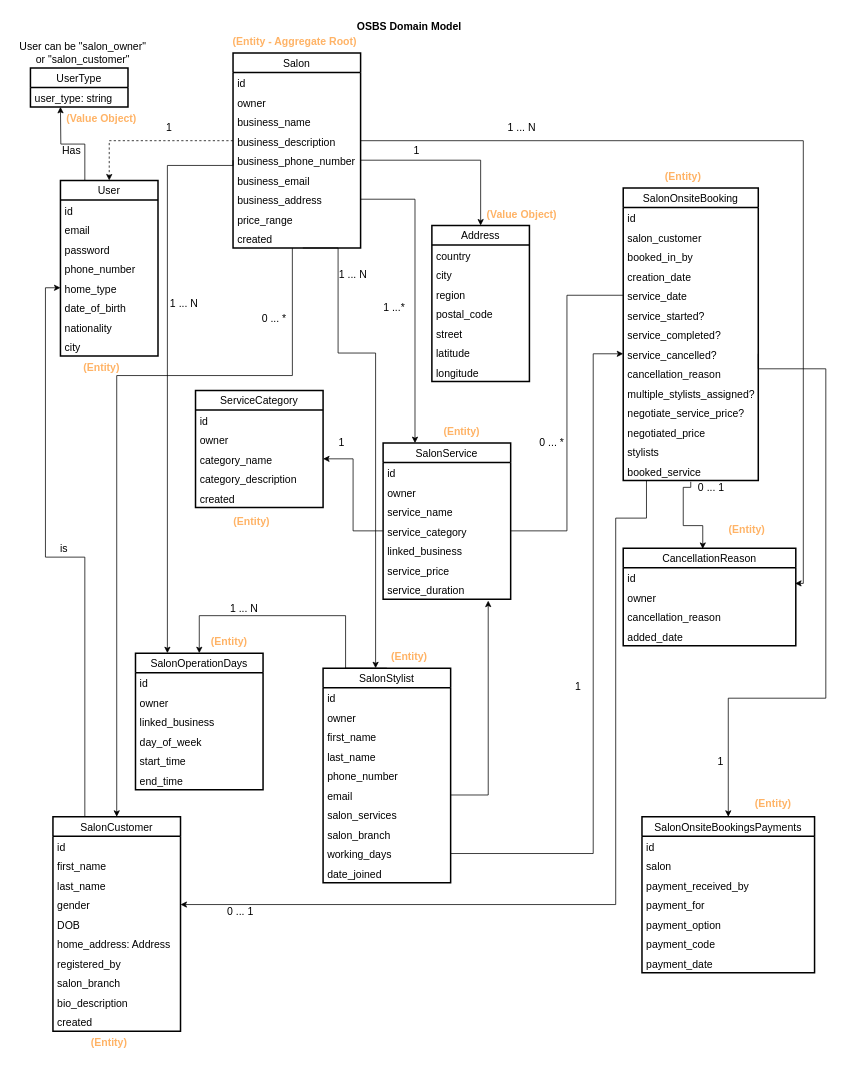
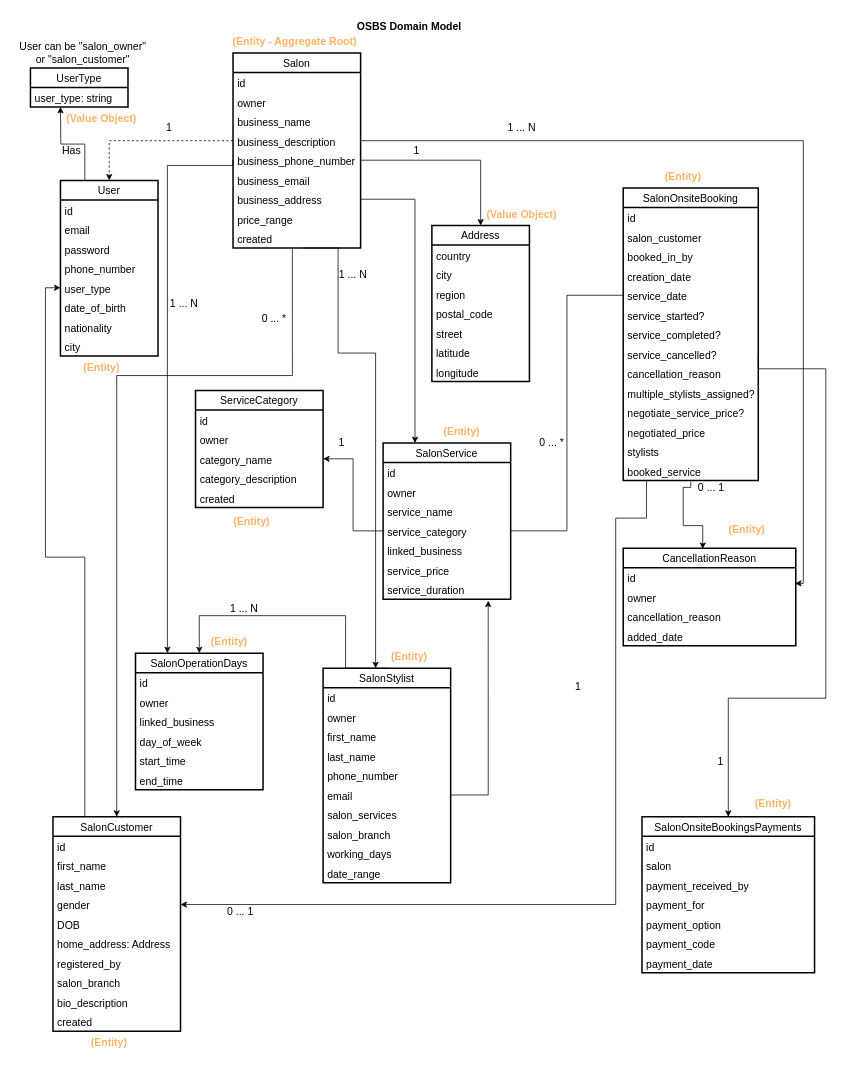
(91, 289) -> (91, 289)
(394, 308) -> none
(64, 548) -> none
(593, 662) -> none
(358, 874) -> (356, 874)
